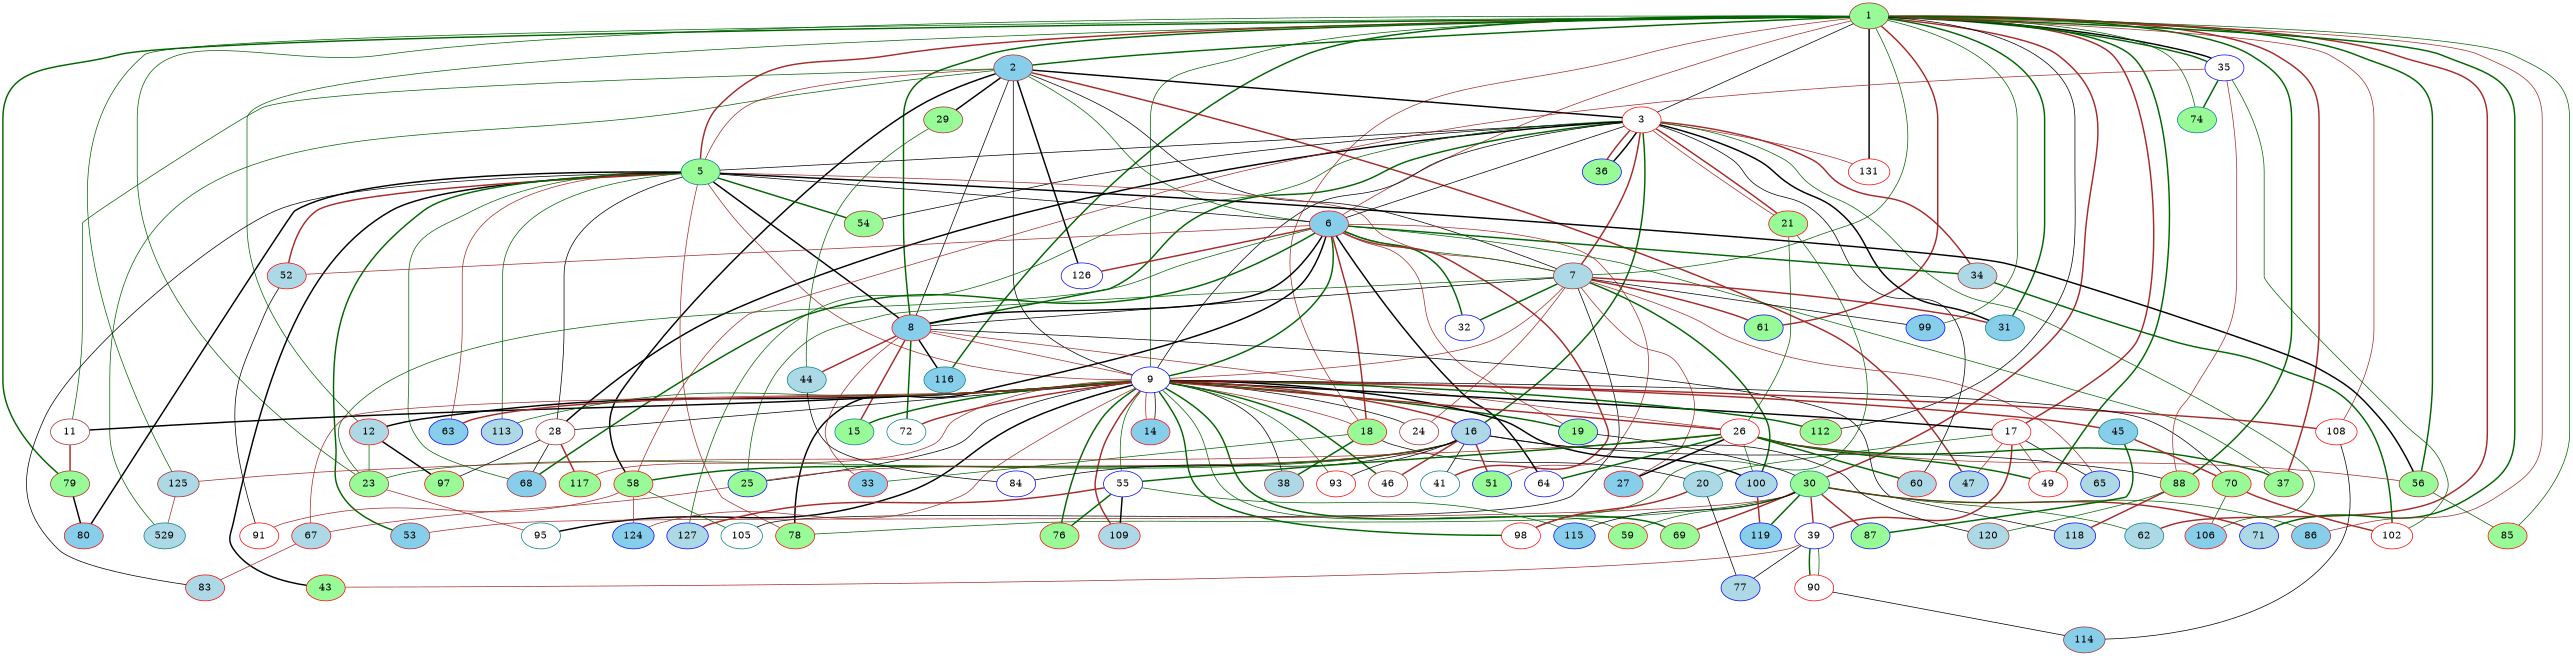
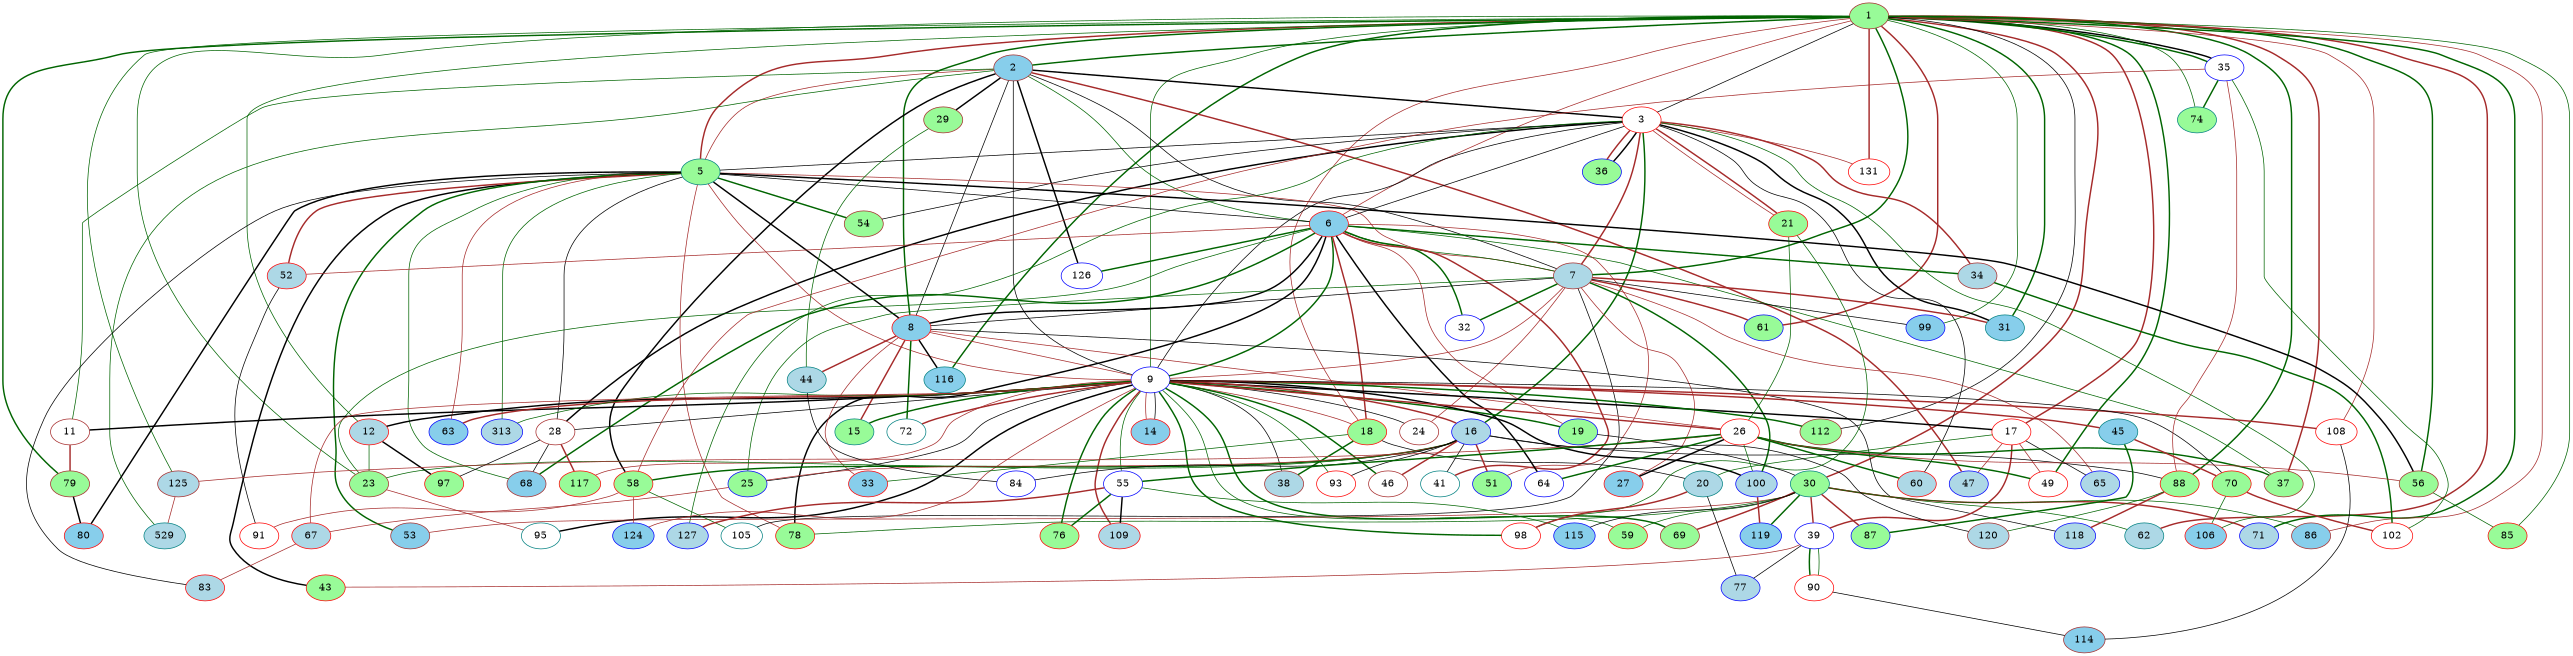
(1869, 94) -> (1869, 94)
(1282, 195) -> none
(1844, 227) -> (1844, 227)
(1206, 250) -> (1206, 250)
(502, 432) -> (502, 432)
